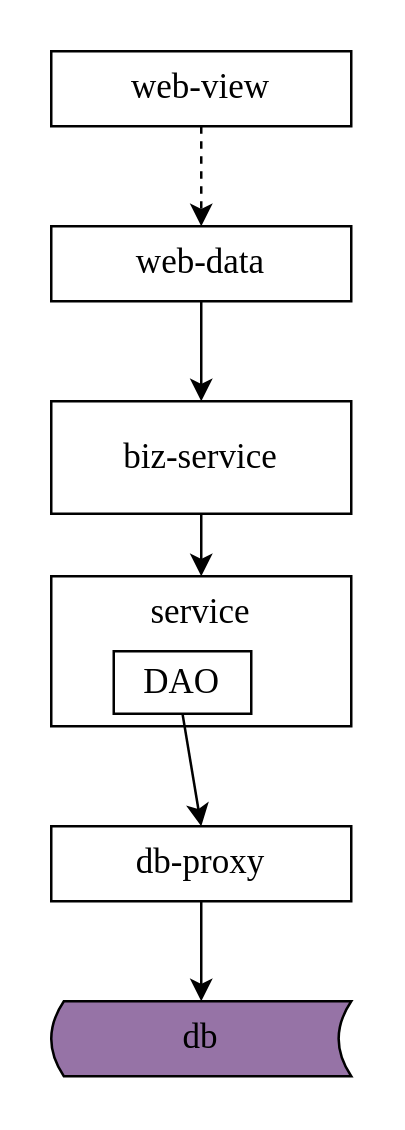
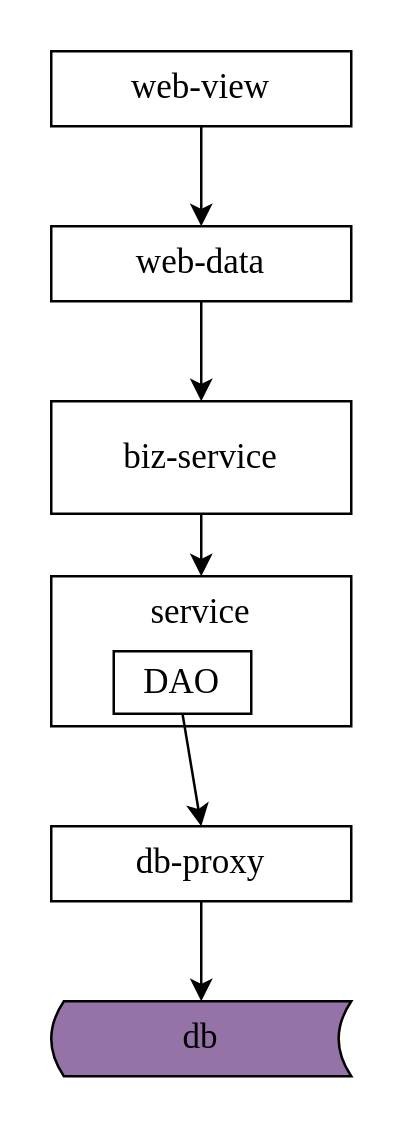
(201, 167) -> (201, 167)
